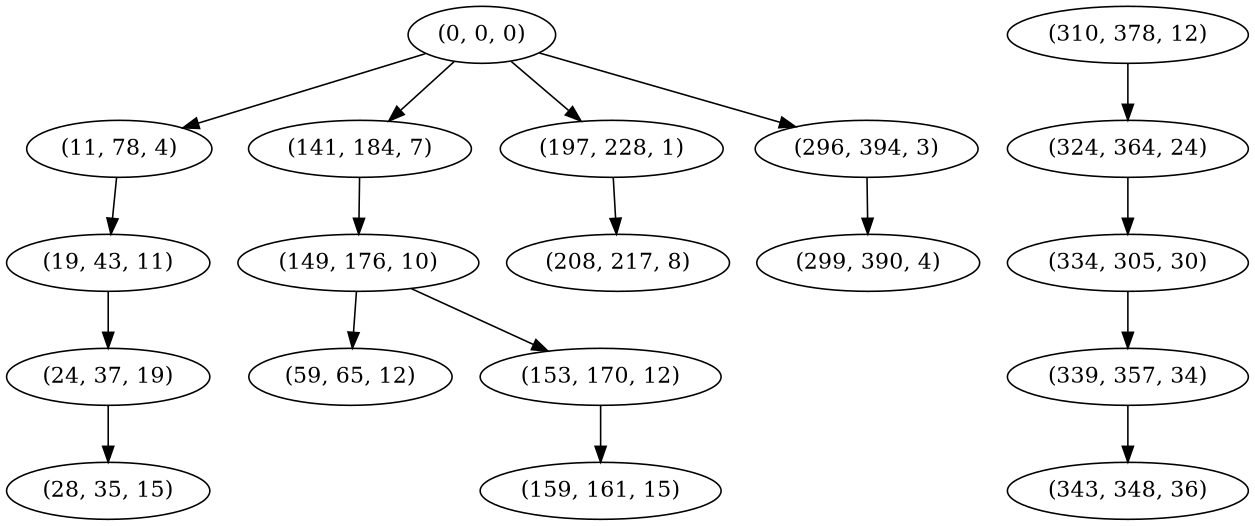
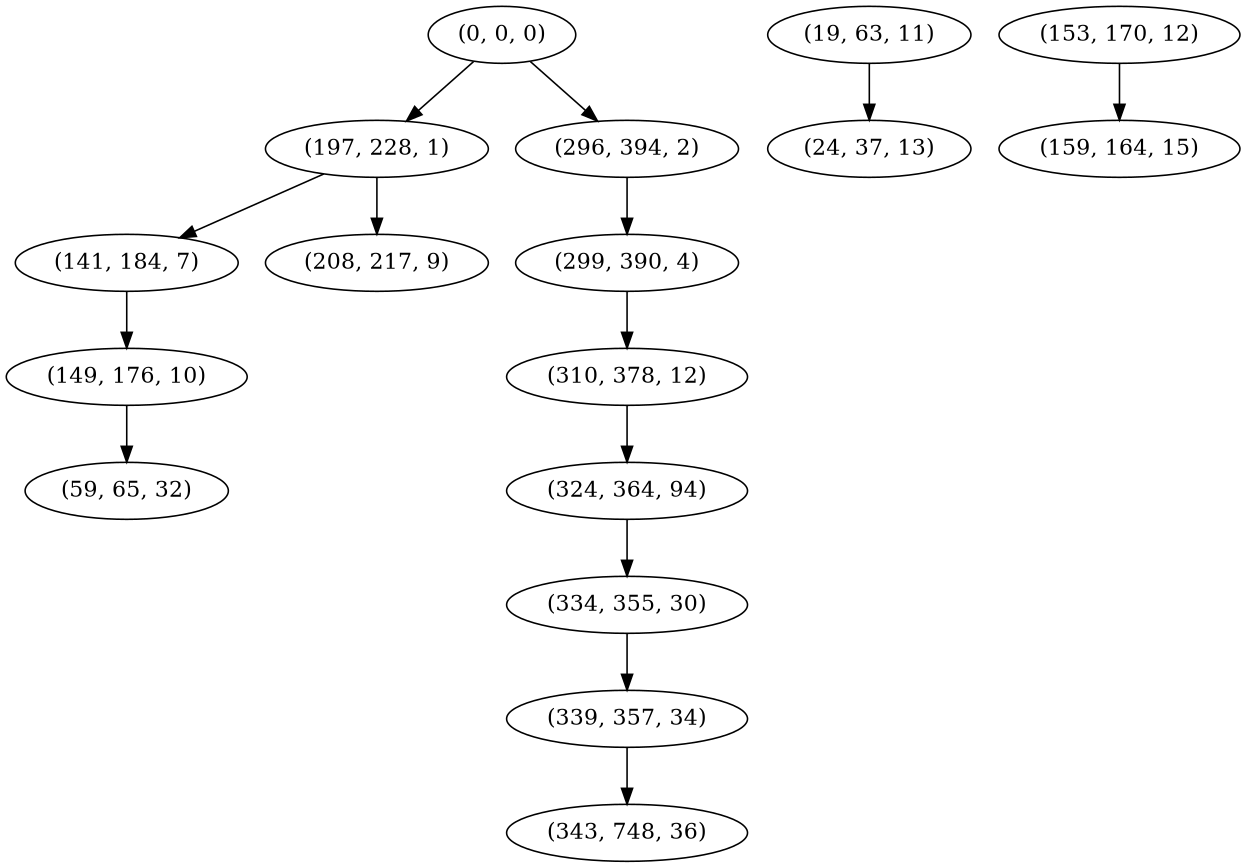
(428, 86) -> (259, 203)
(119, 149) -> none
(867, 149) -> (627, 149)
(1128, 149) -> (627, 491)
(108, 263) -> (869, 35)
(618, 263) -> (377, 263)
(1128, 263) -> (627, 605)
none -> (627, 312)
(472, 317) -> none
(108, 377) -> (869, 149)
(350, 377) -> (127, 491)
(108, 491) -> none
(601, 491) -> (1119, 149)
(1128, 491) -> (627, 833)
